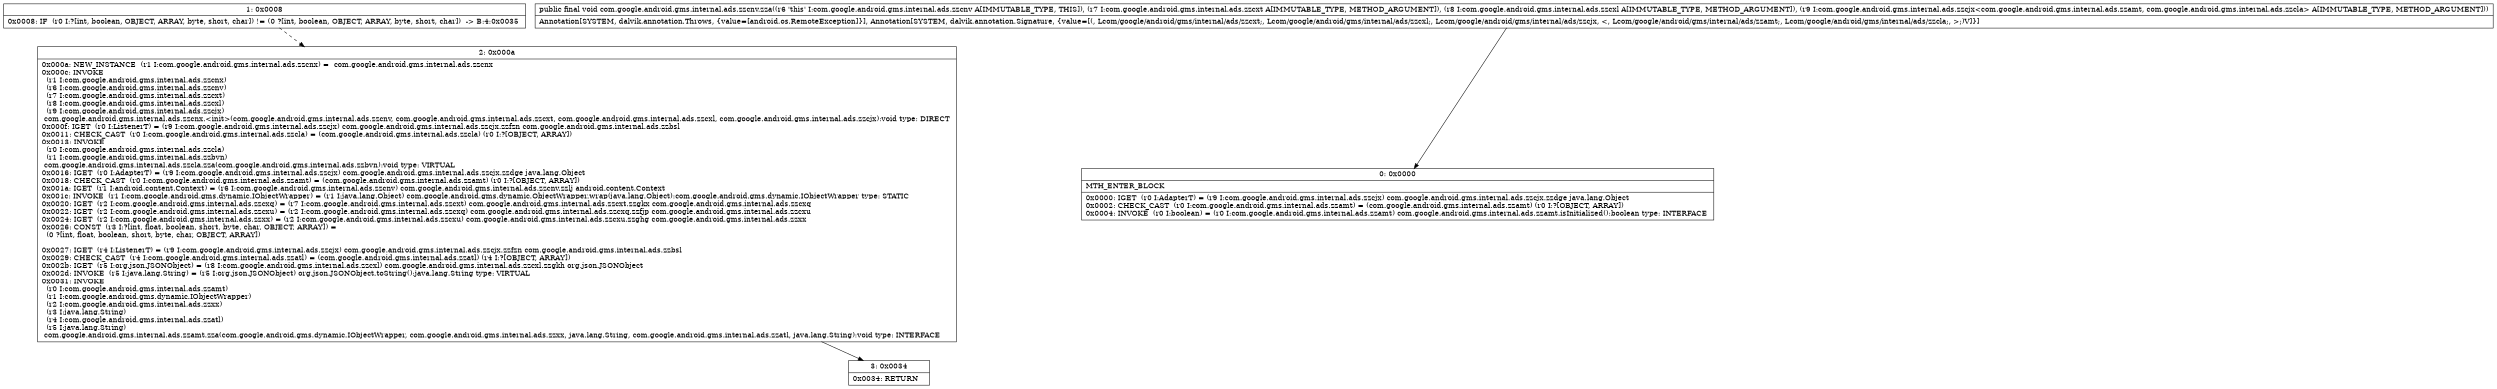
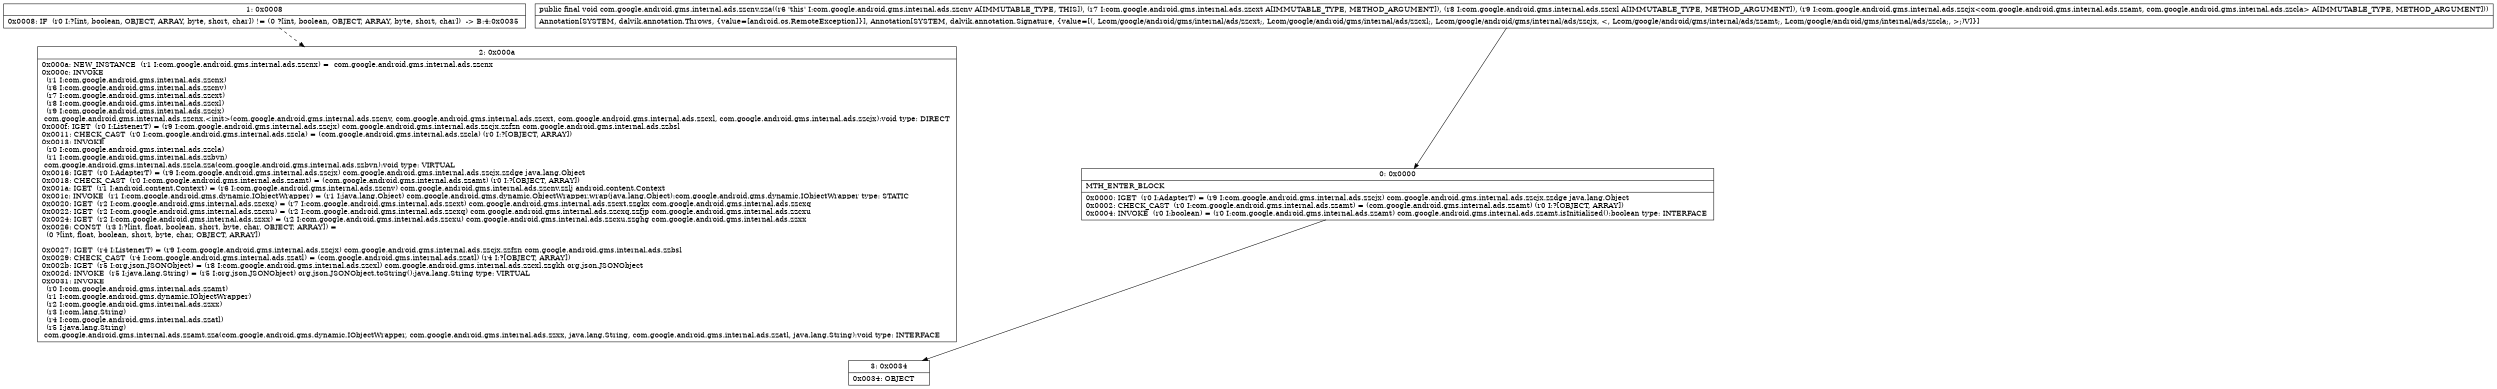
(84, 312) -> (84, 312)
(840, 350) -> (1127, 289)
(889, 379) -> (887, 379)
